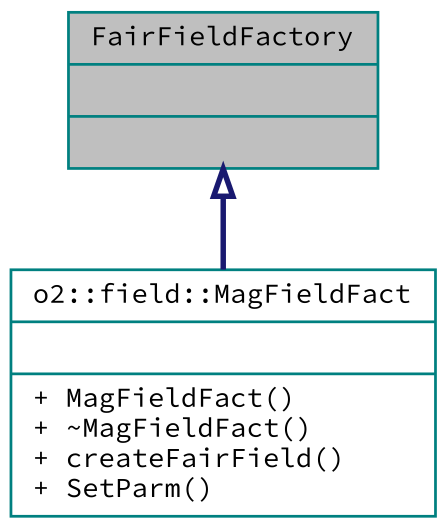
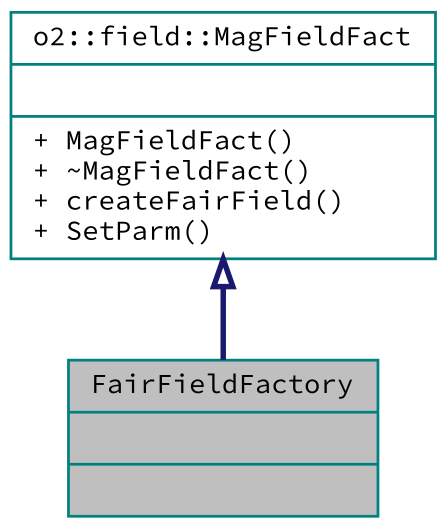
(223, 233) -> (223, 323)
